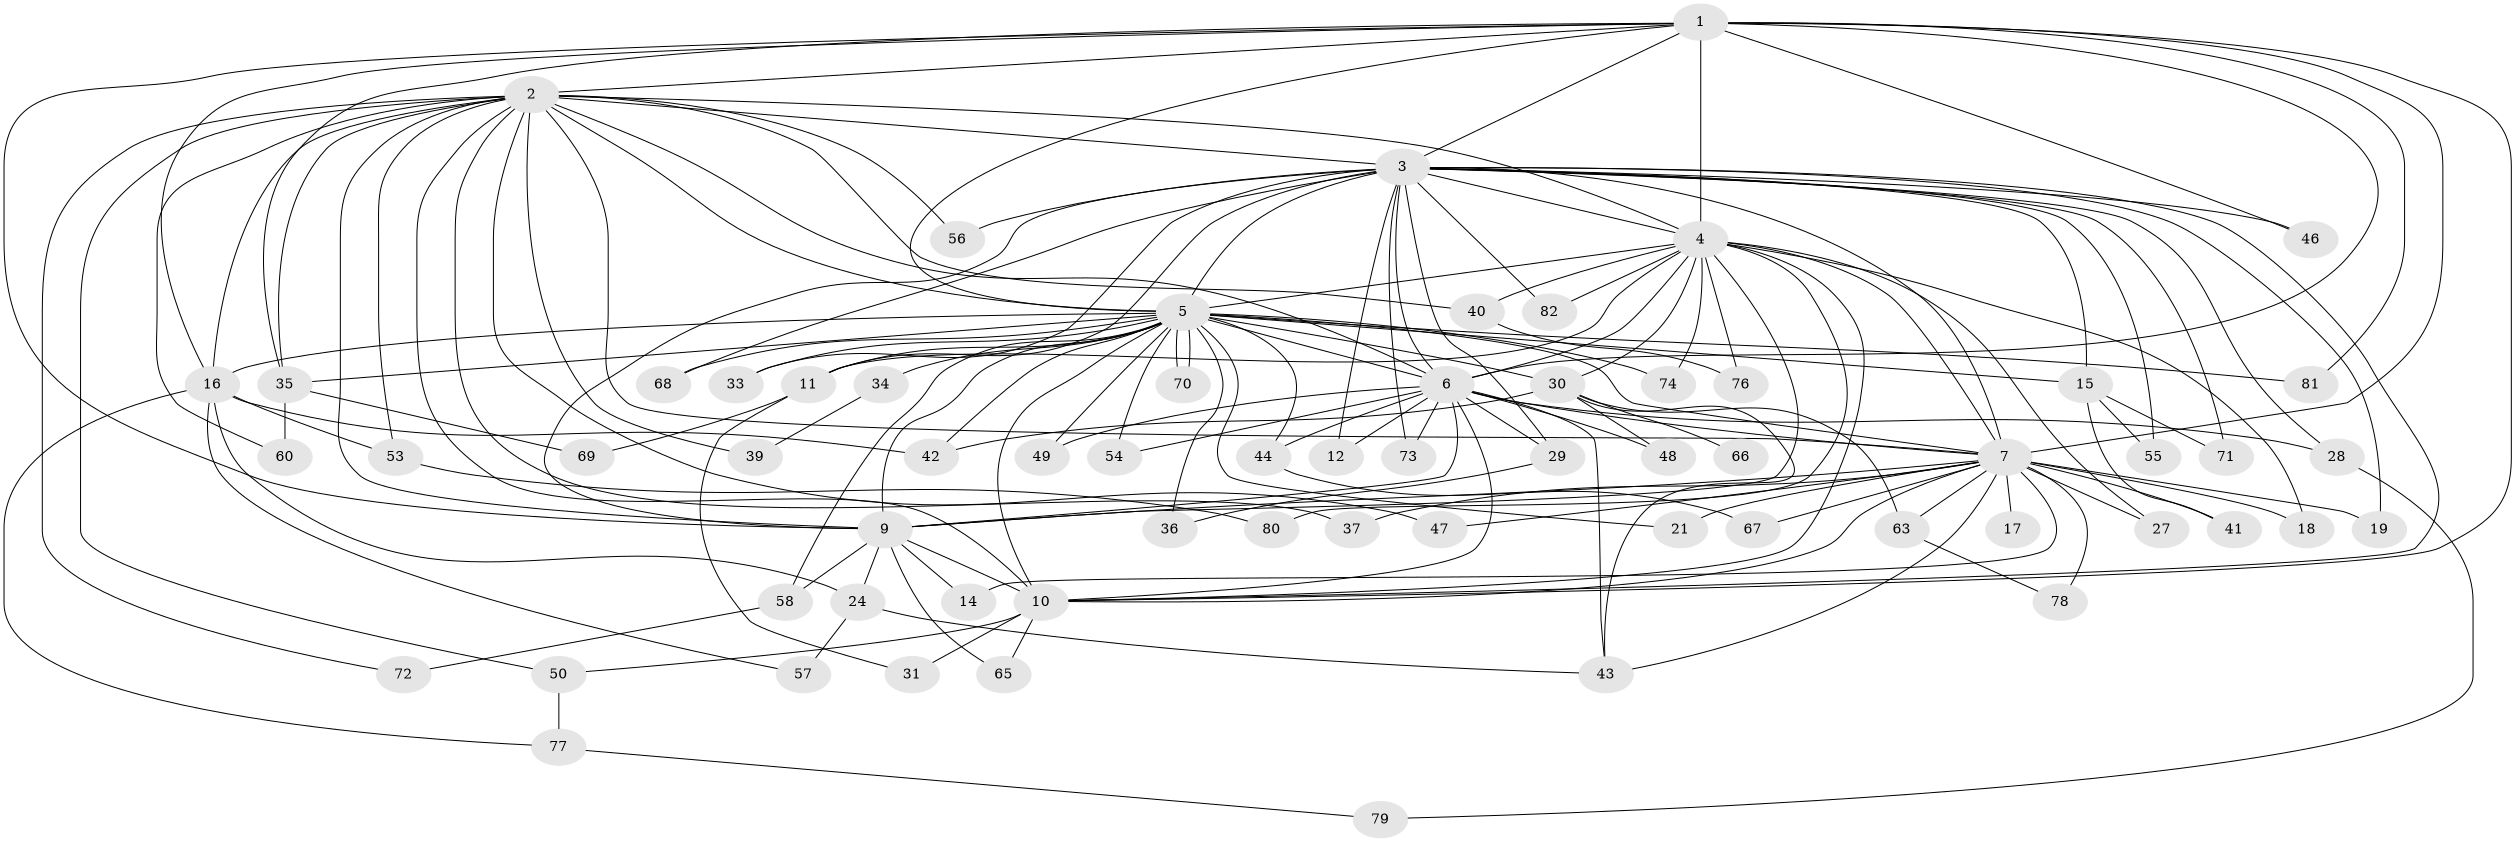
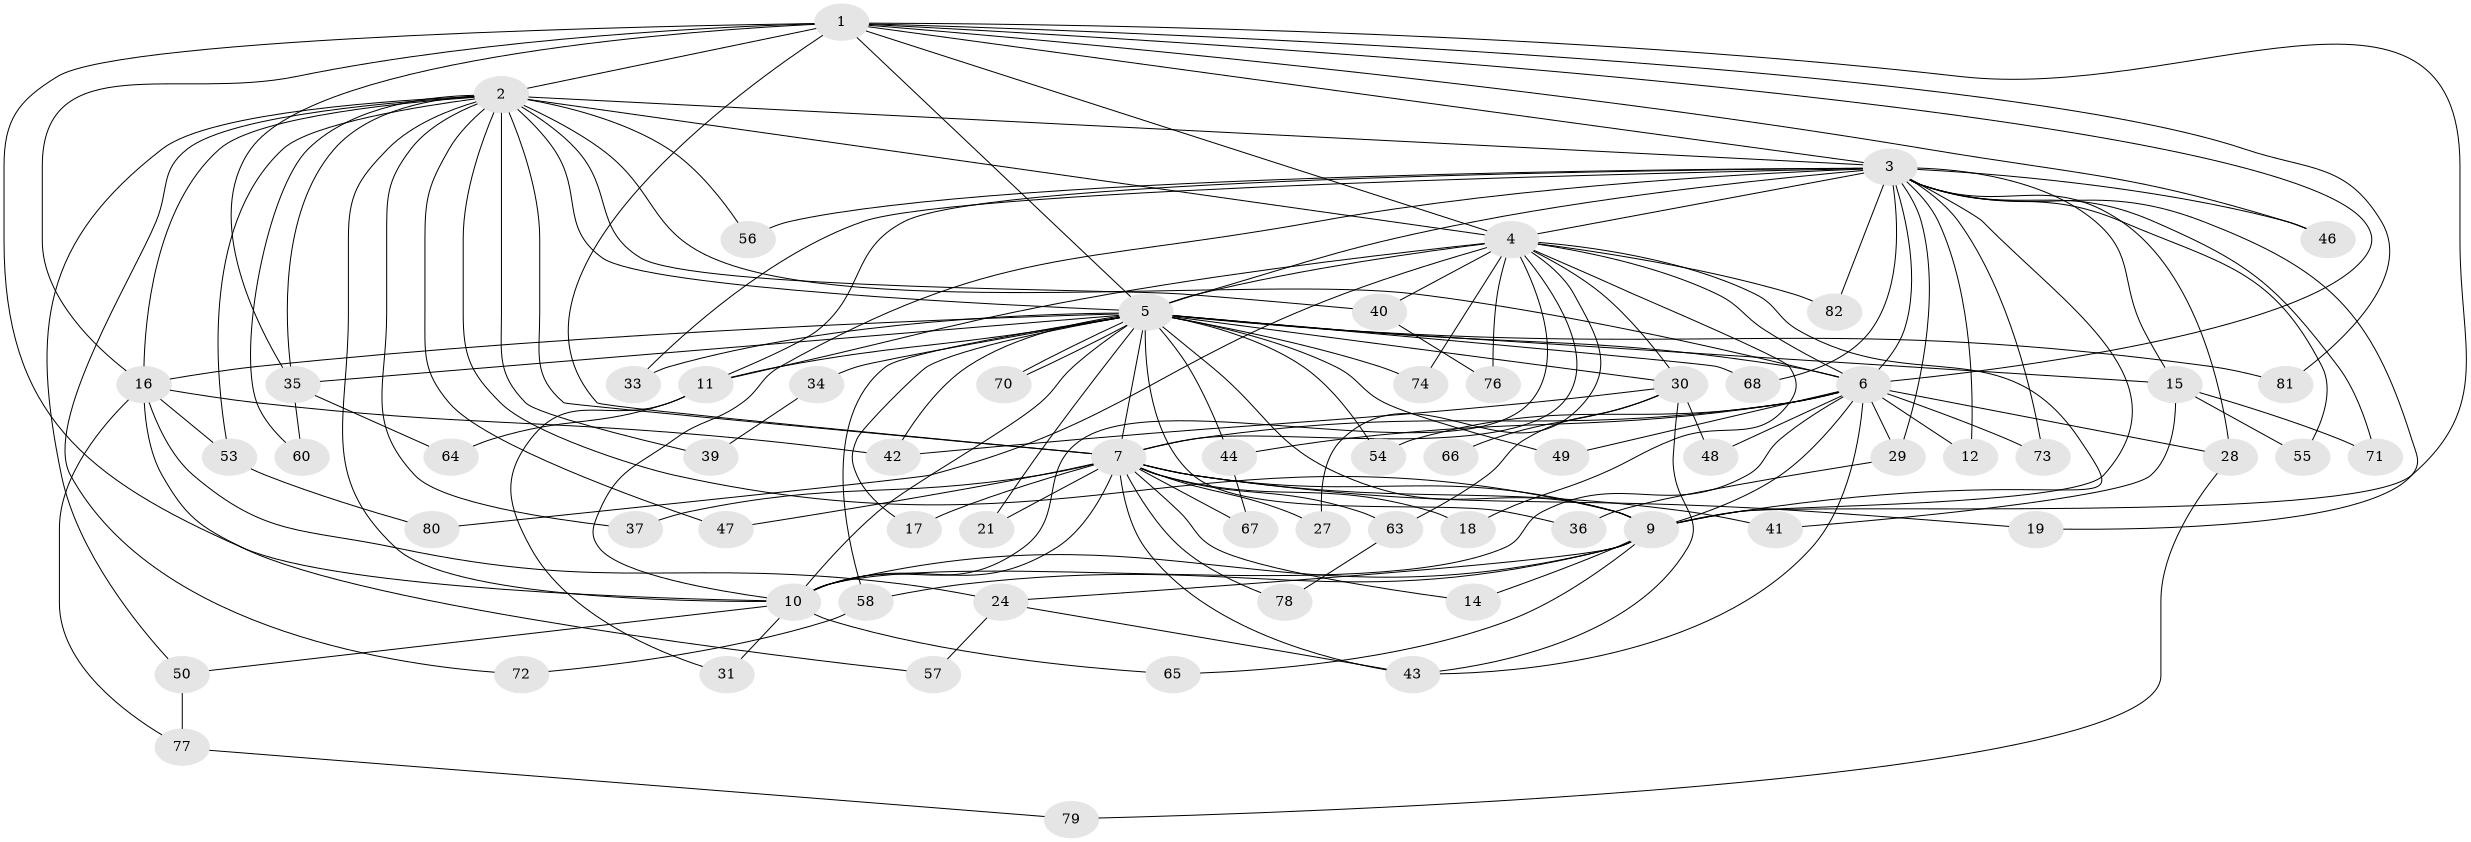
(1765, 218) -> none
none -> (929, 366)
(587, 457) -> (451, 457)
